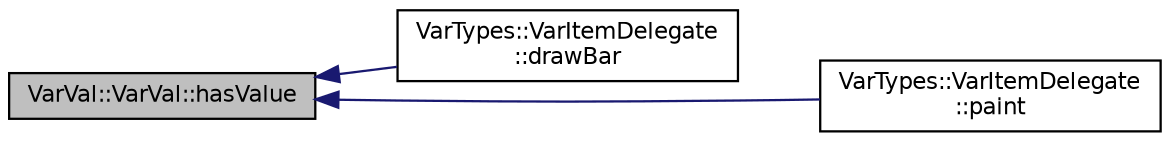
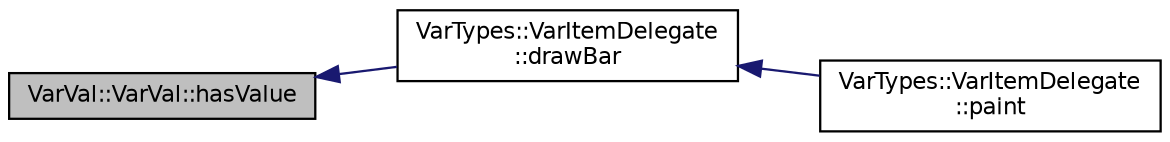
(579, 102) -> (790, 72)
